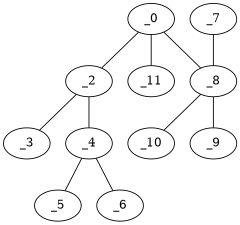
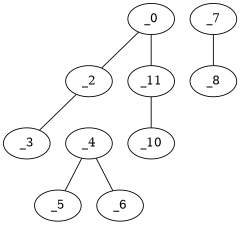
(182, 50) -> none
(89, 112) -> none
(182, 112) -> (151, 112)
(213, 143) -> none
